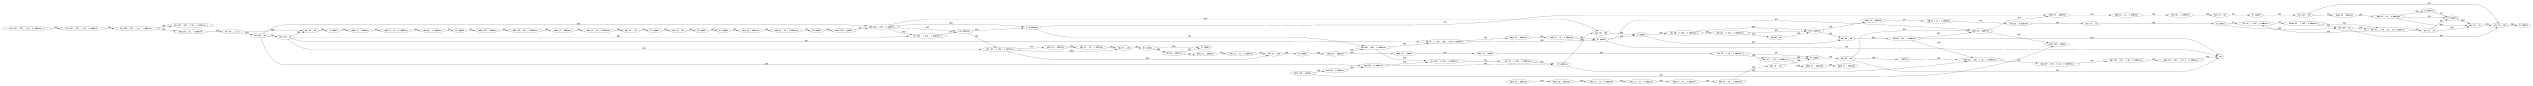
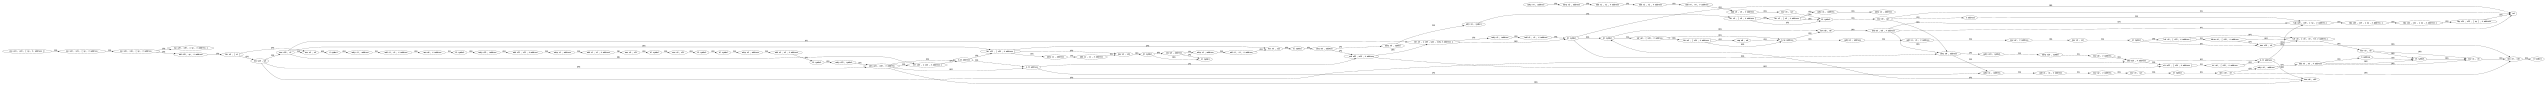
(2315, 33) -> (2240, 36)
(1684, 76) -> (2021, 55)
